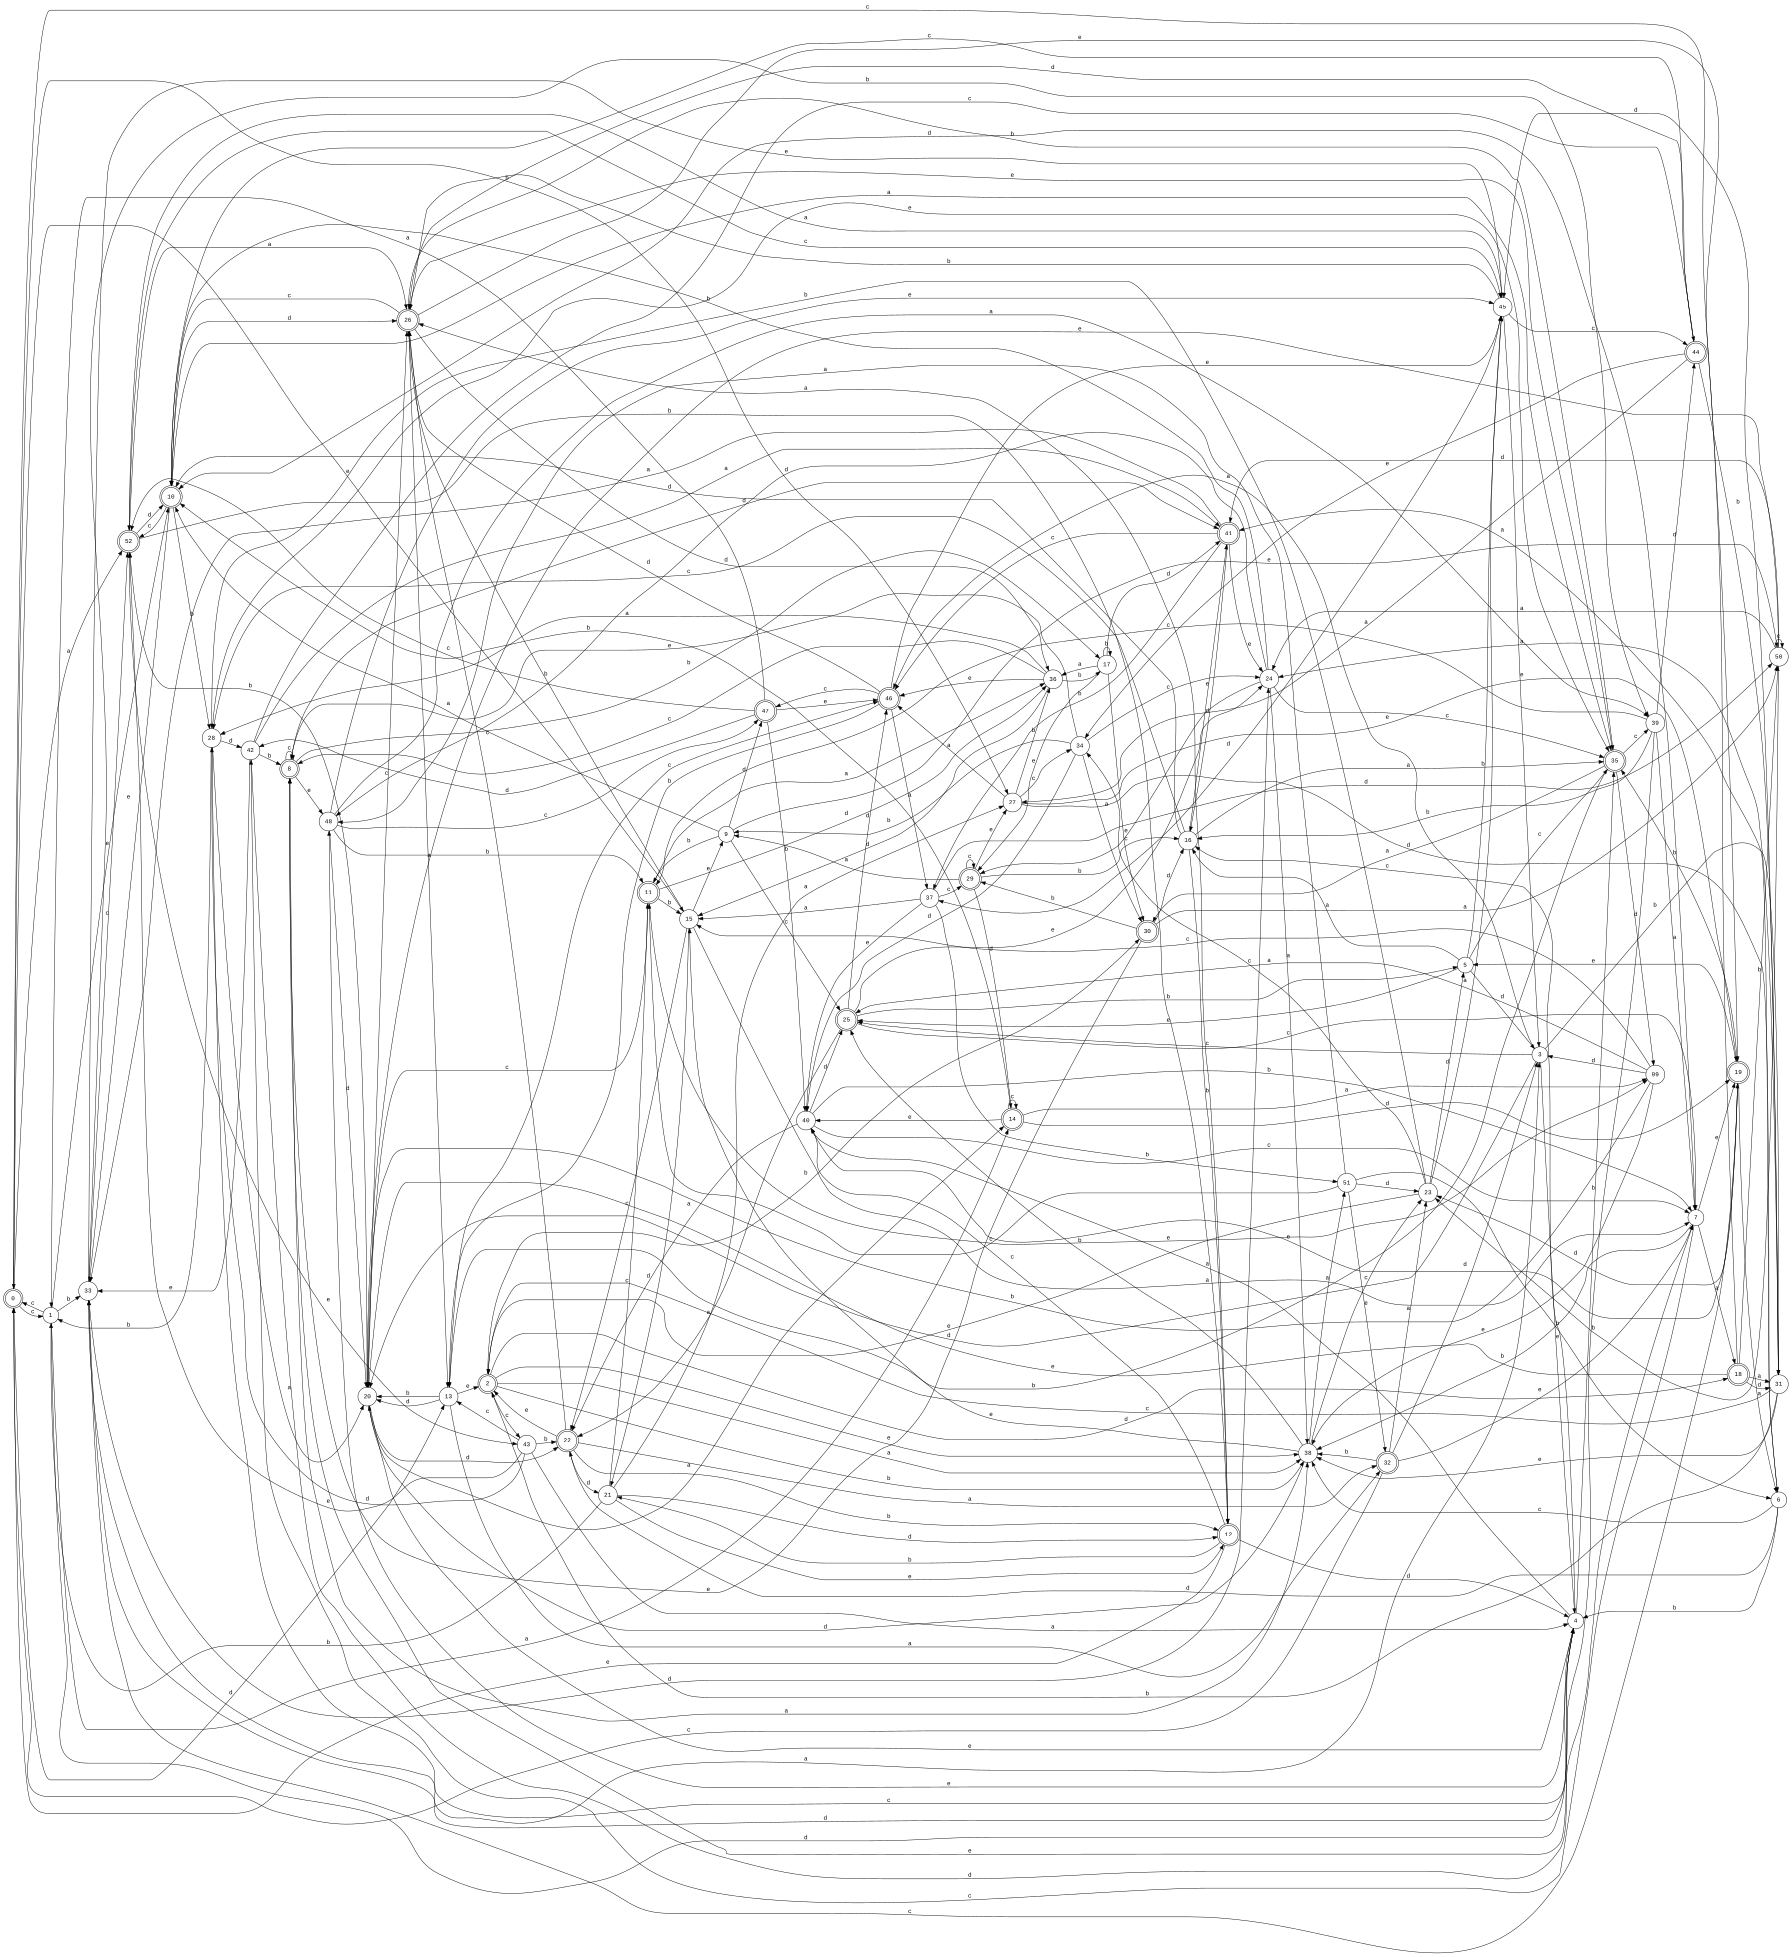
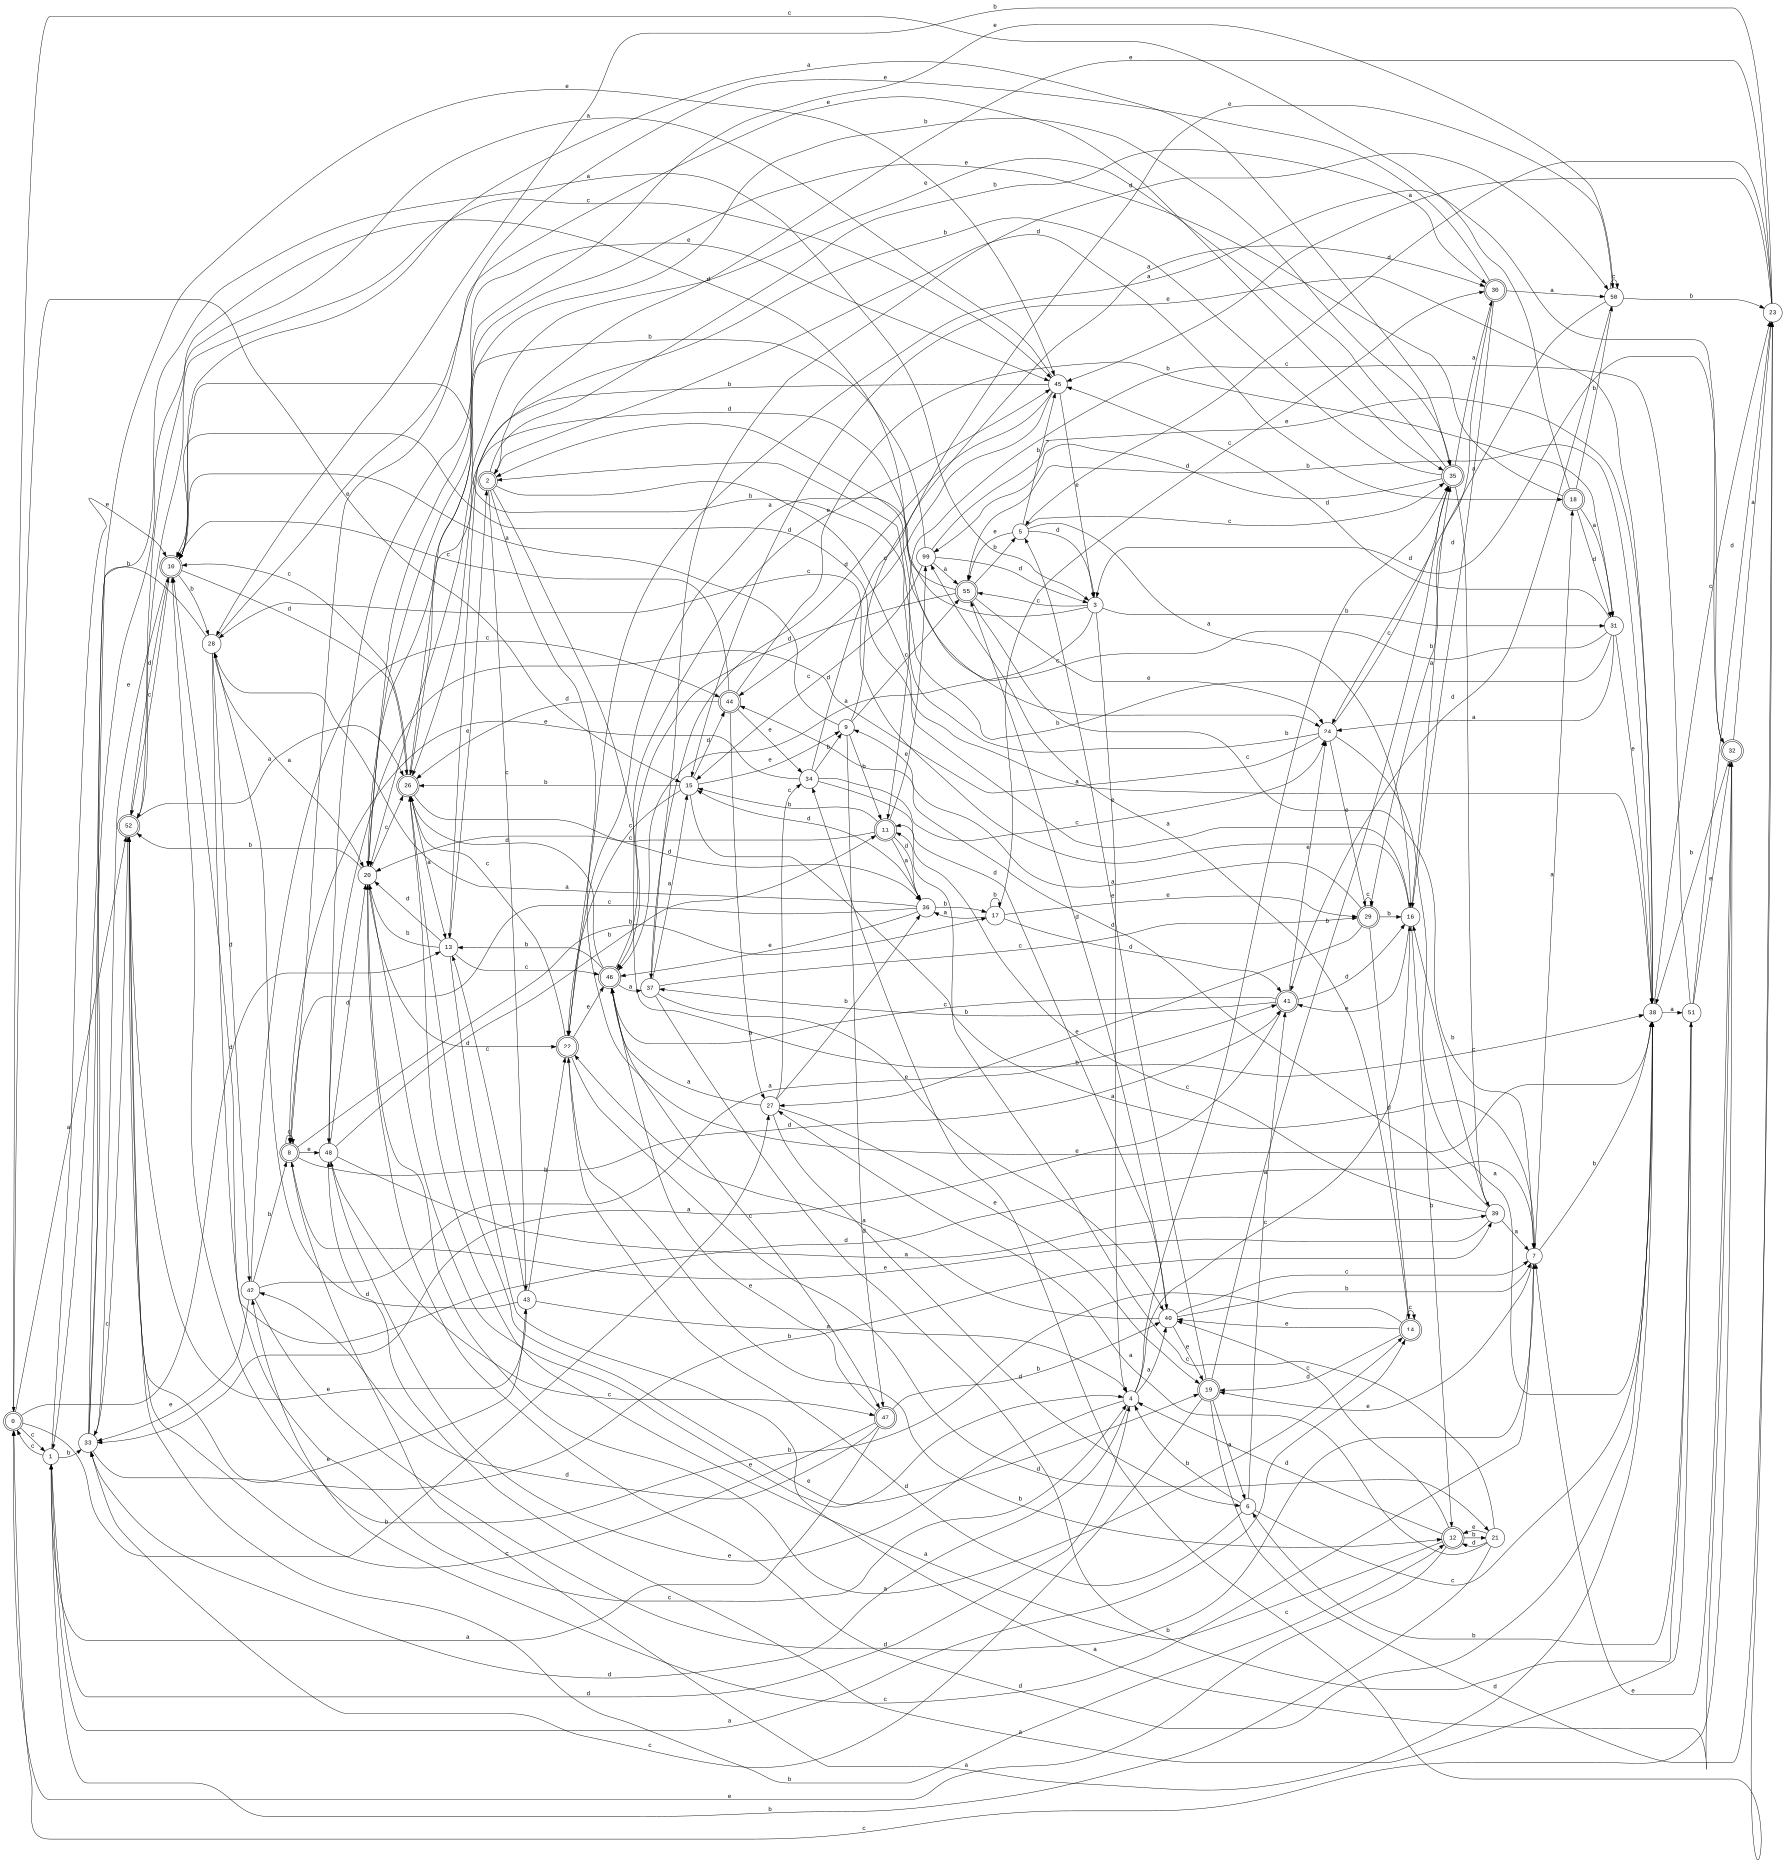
(847, 1020) -> (967, 591)
(670, 1208) -> (708, 747)
(525, 1419) -> (587, 1014)
